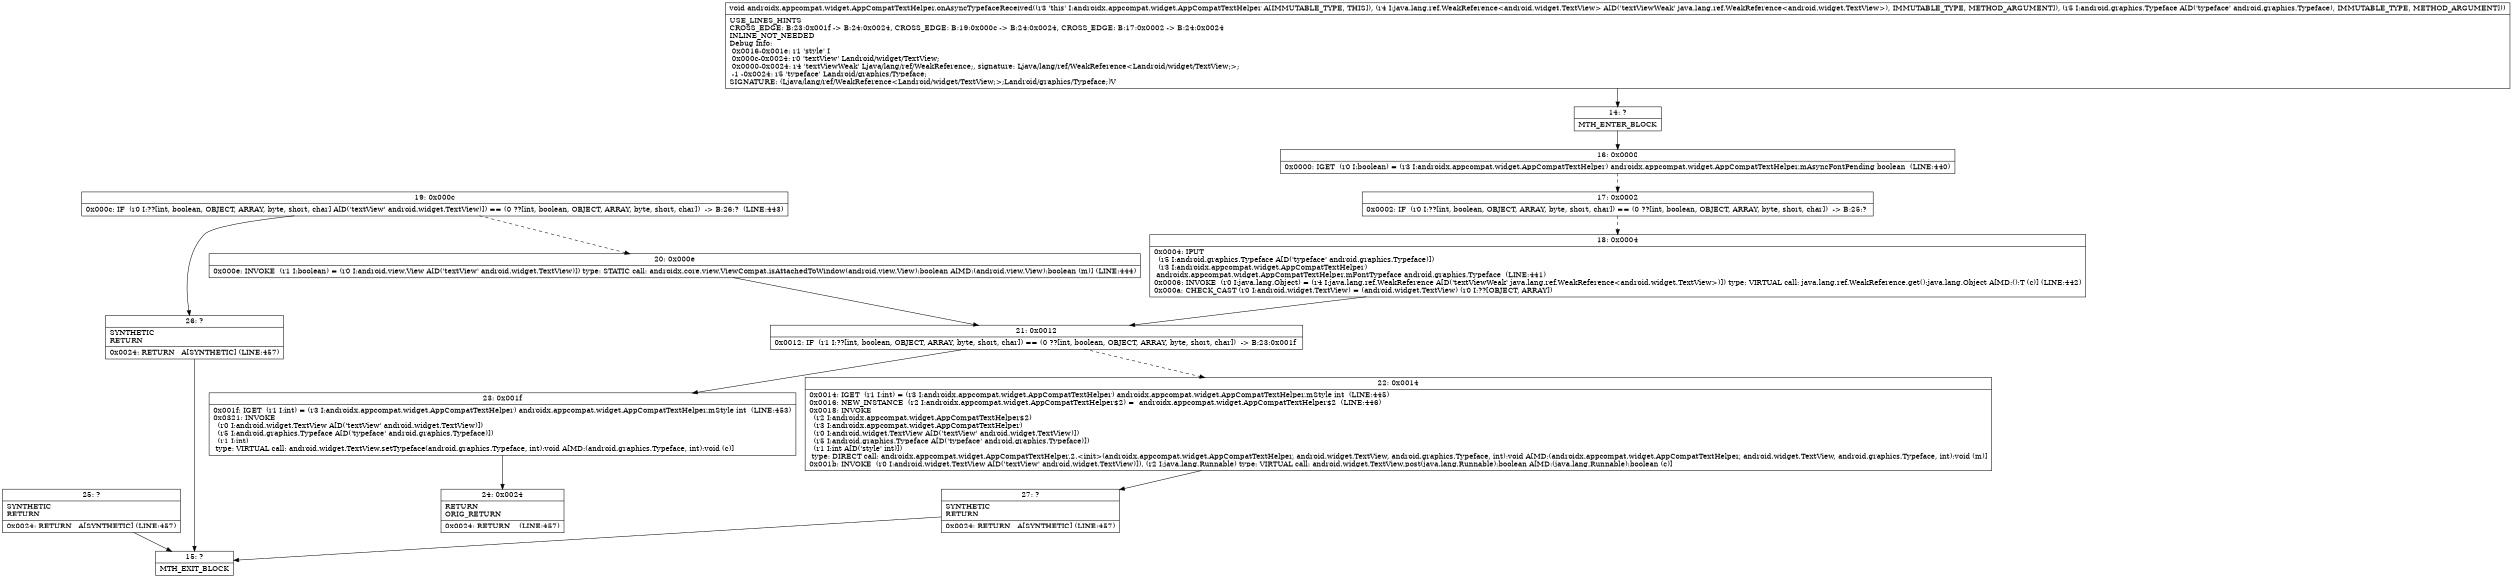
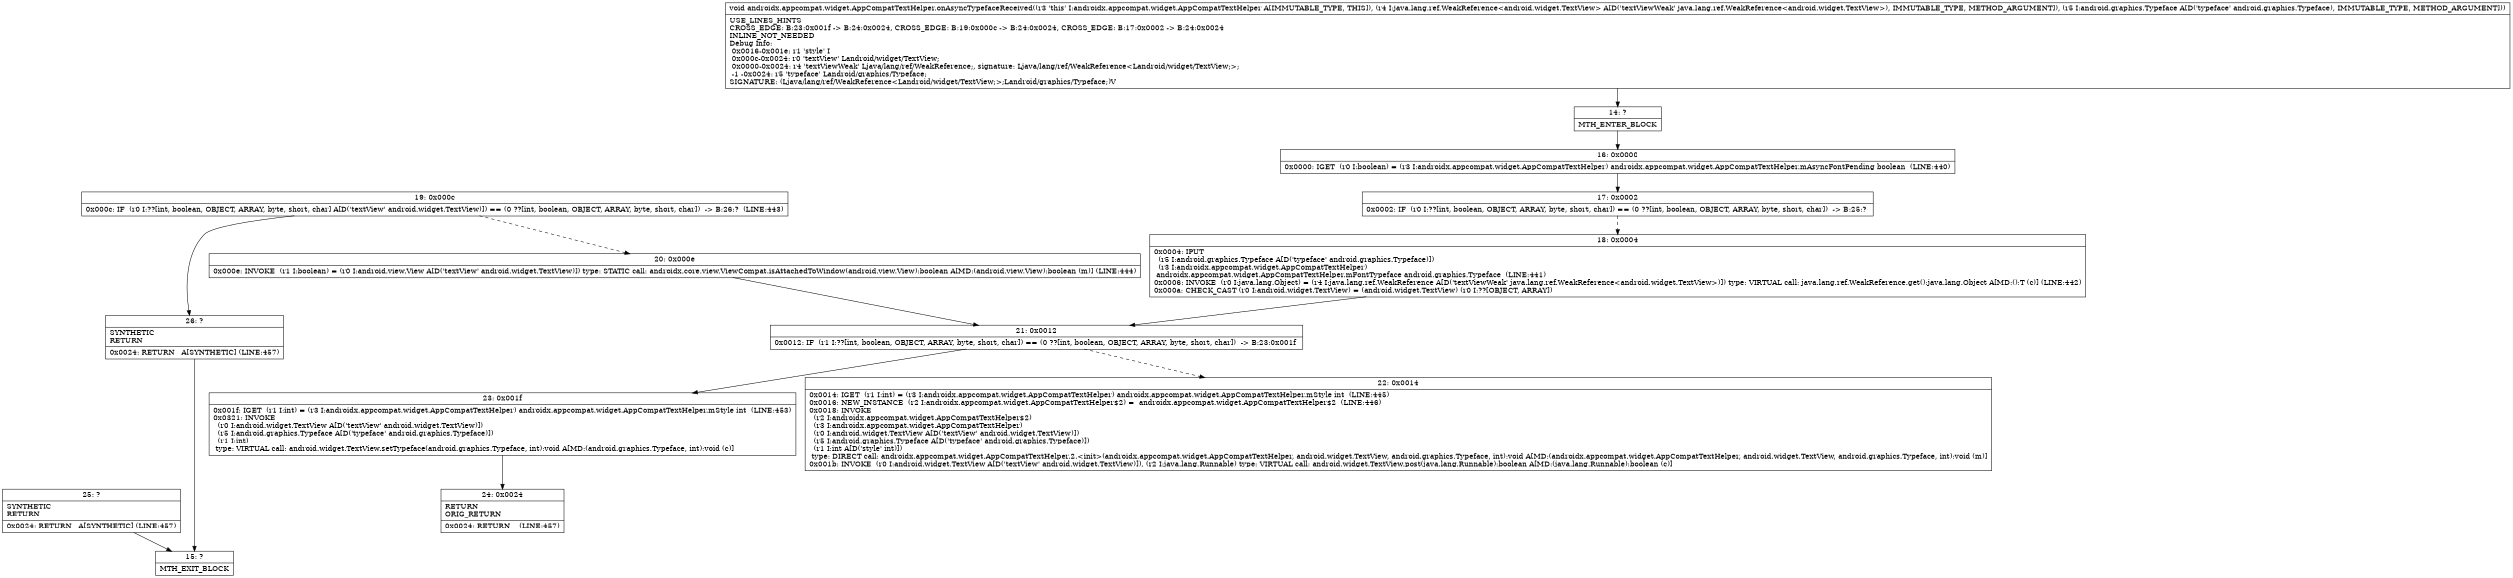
(1618, 180) -> (1618, 180)
(1030, 511) -> none
